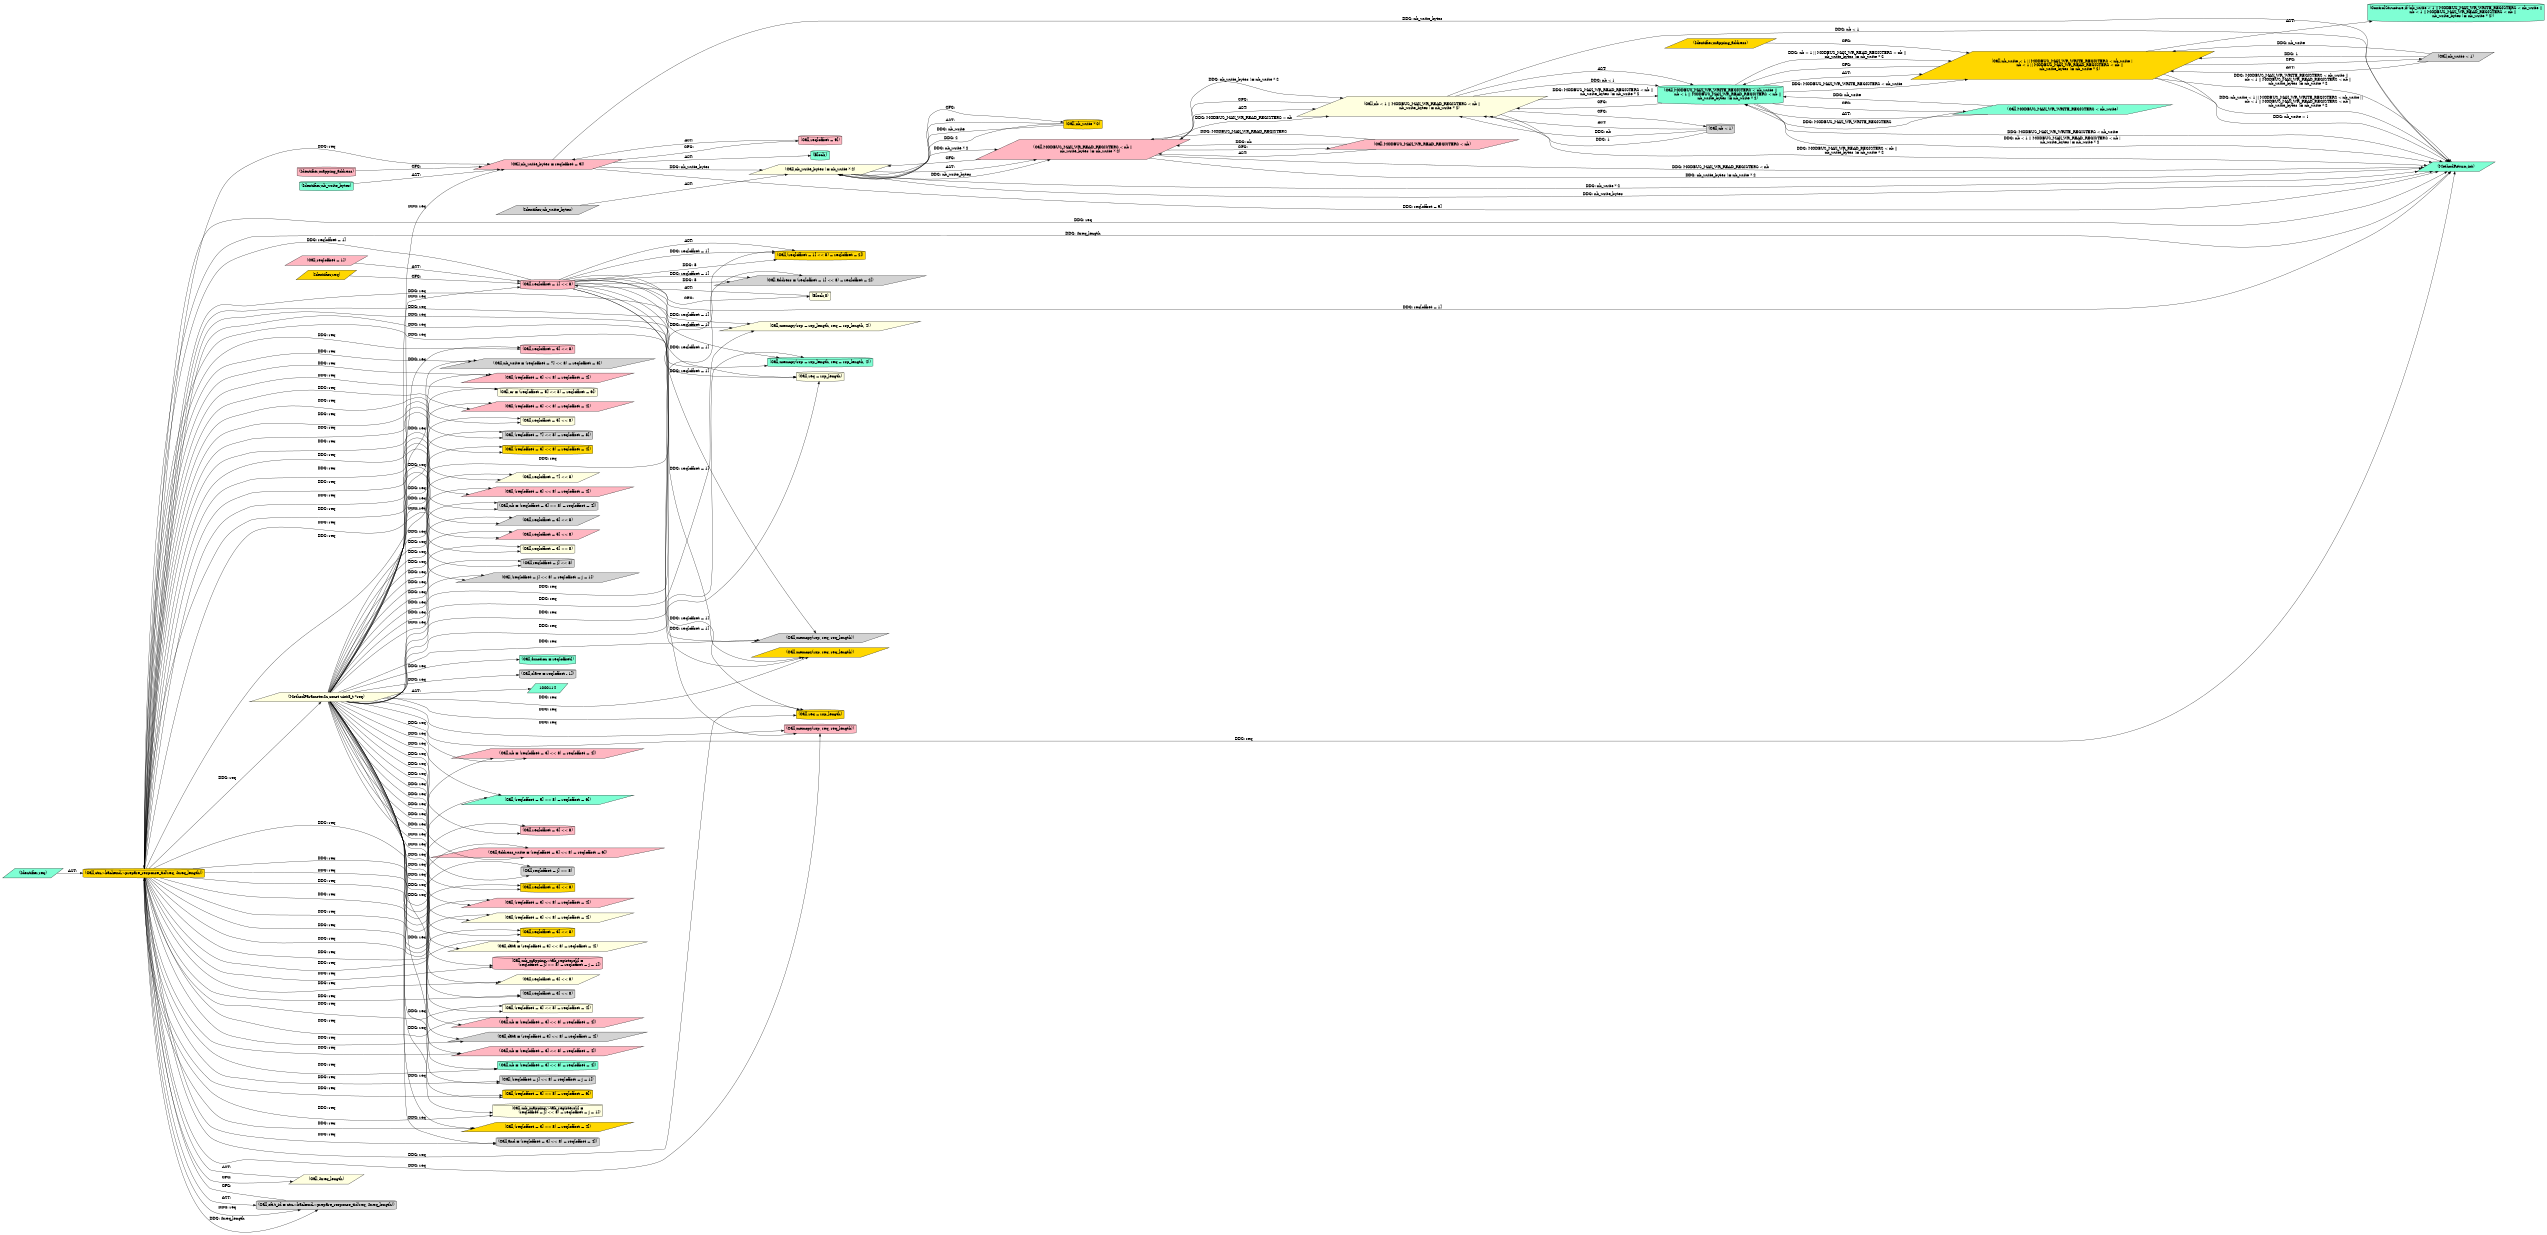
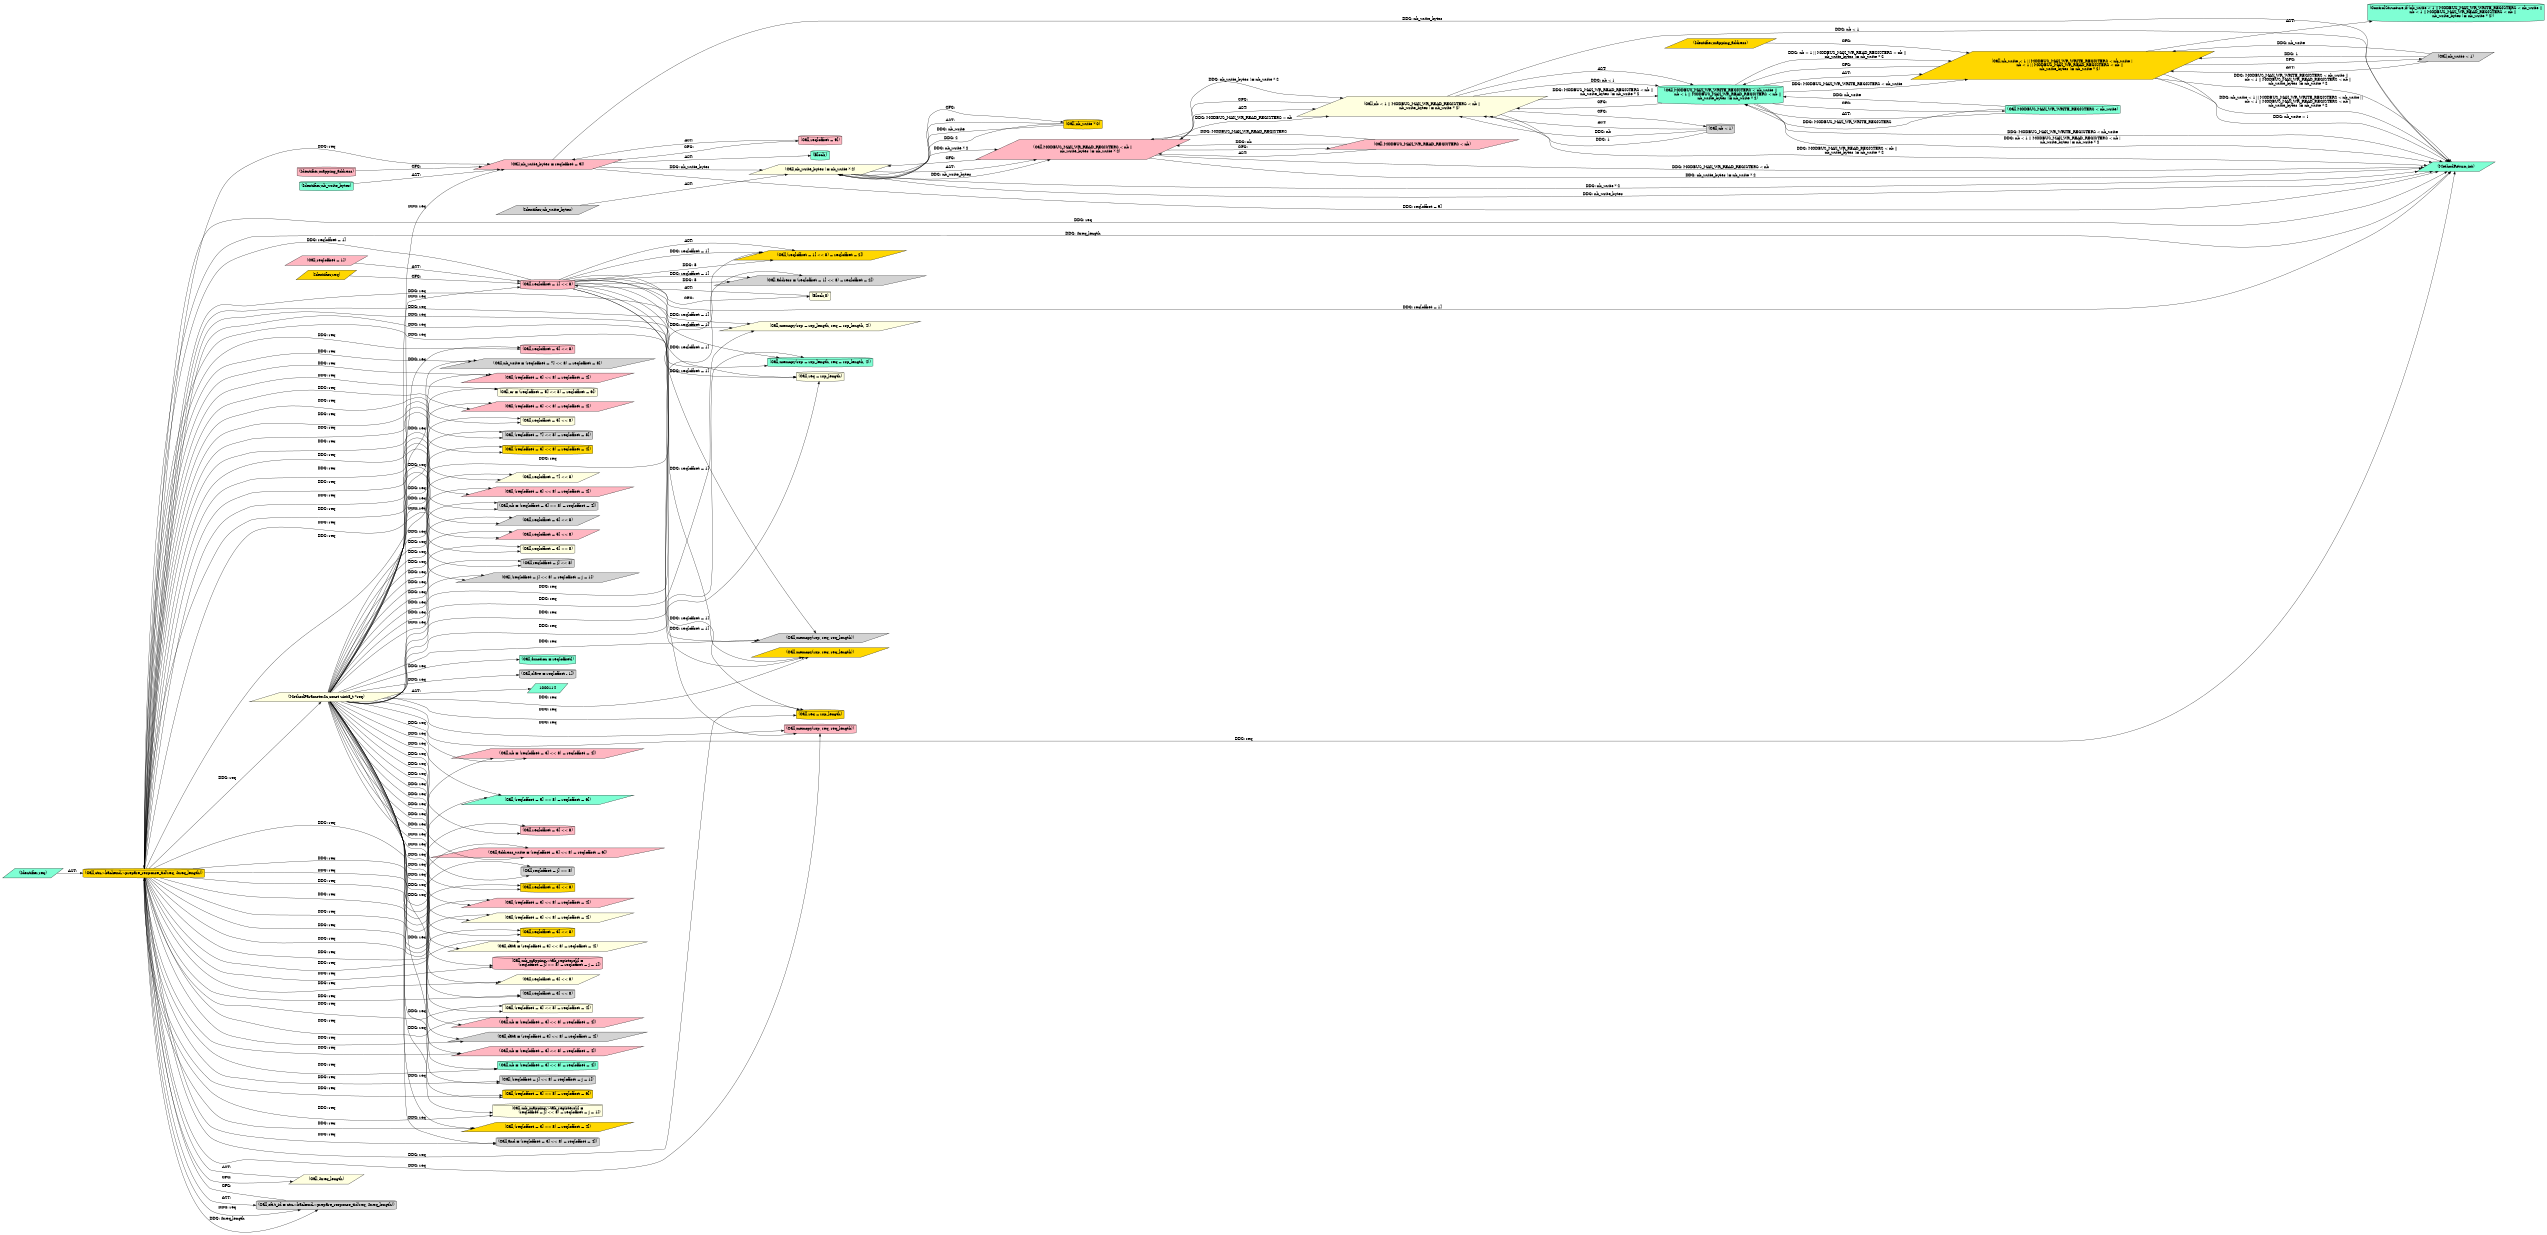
(2063, 109) -> (2063, 109)
(820, 255) -> (820, 255)
